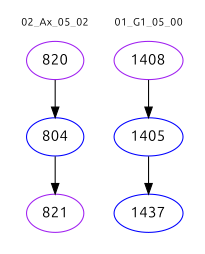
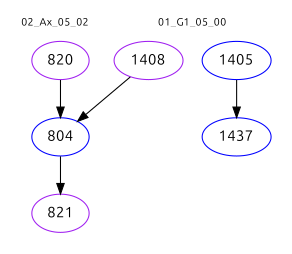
(149, 93) -> (113, 92)
